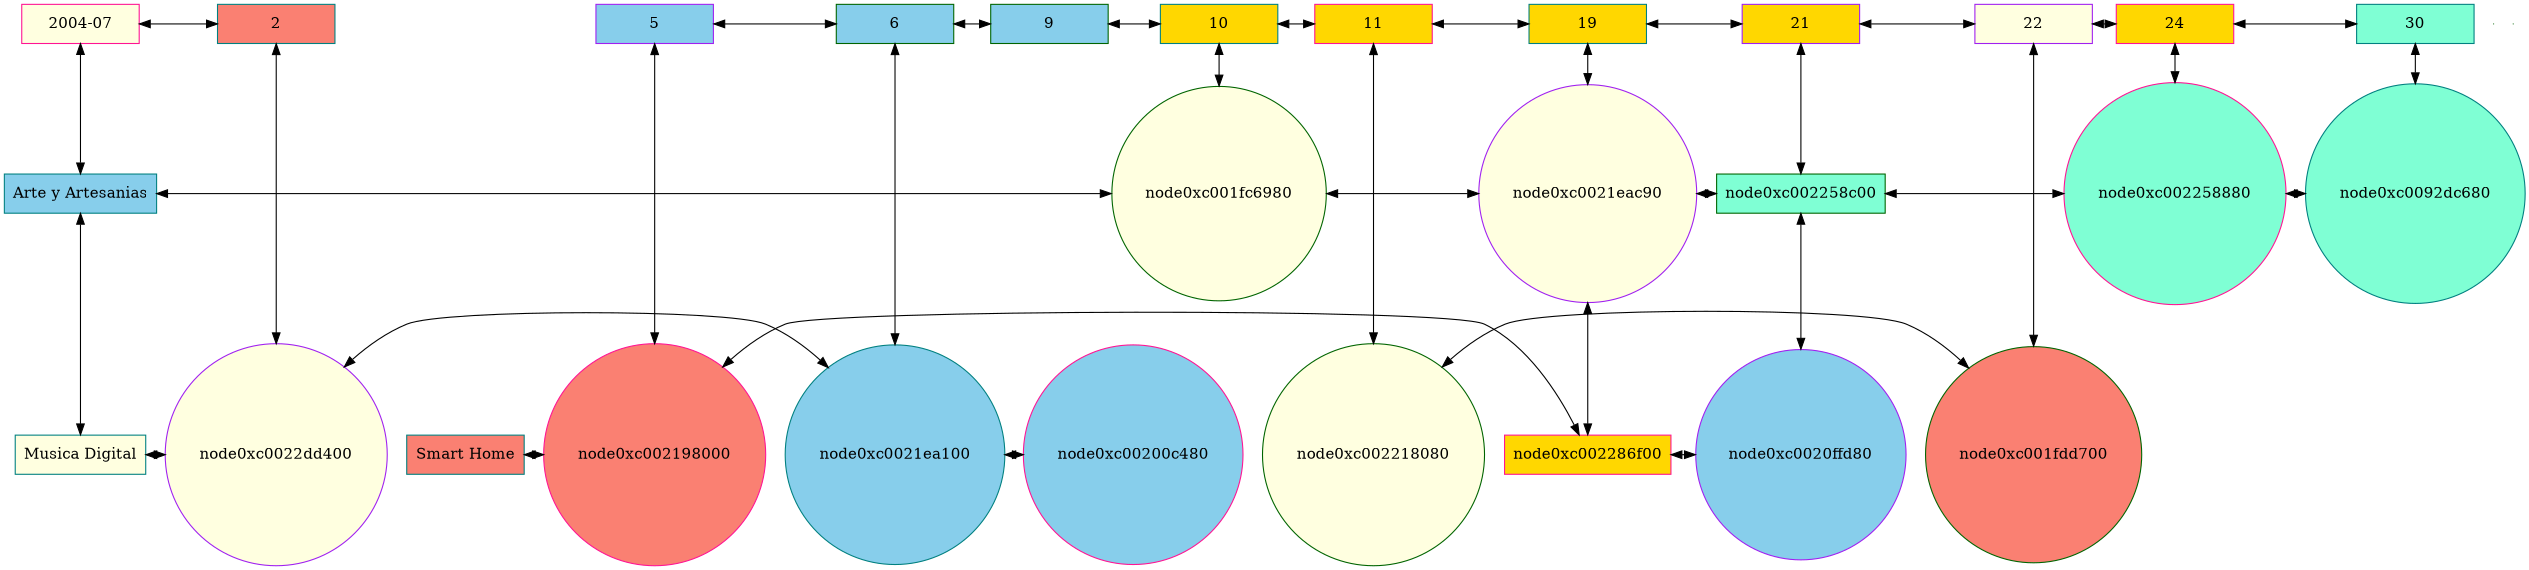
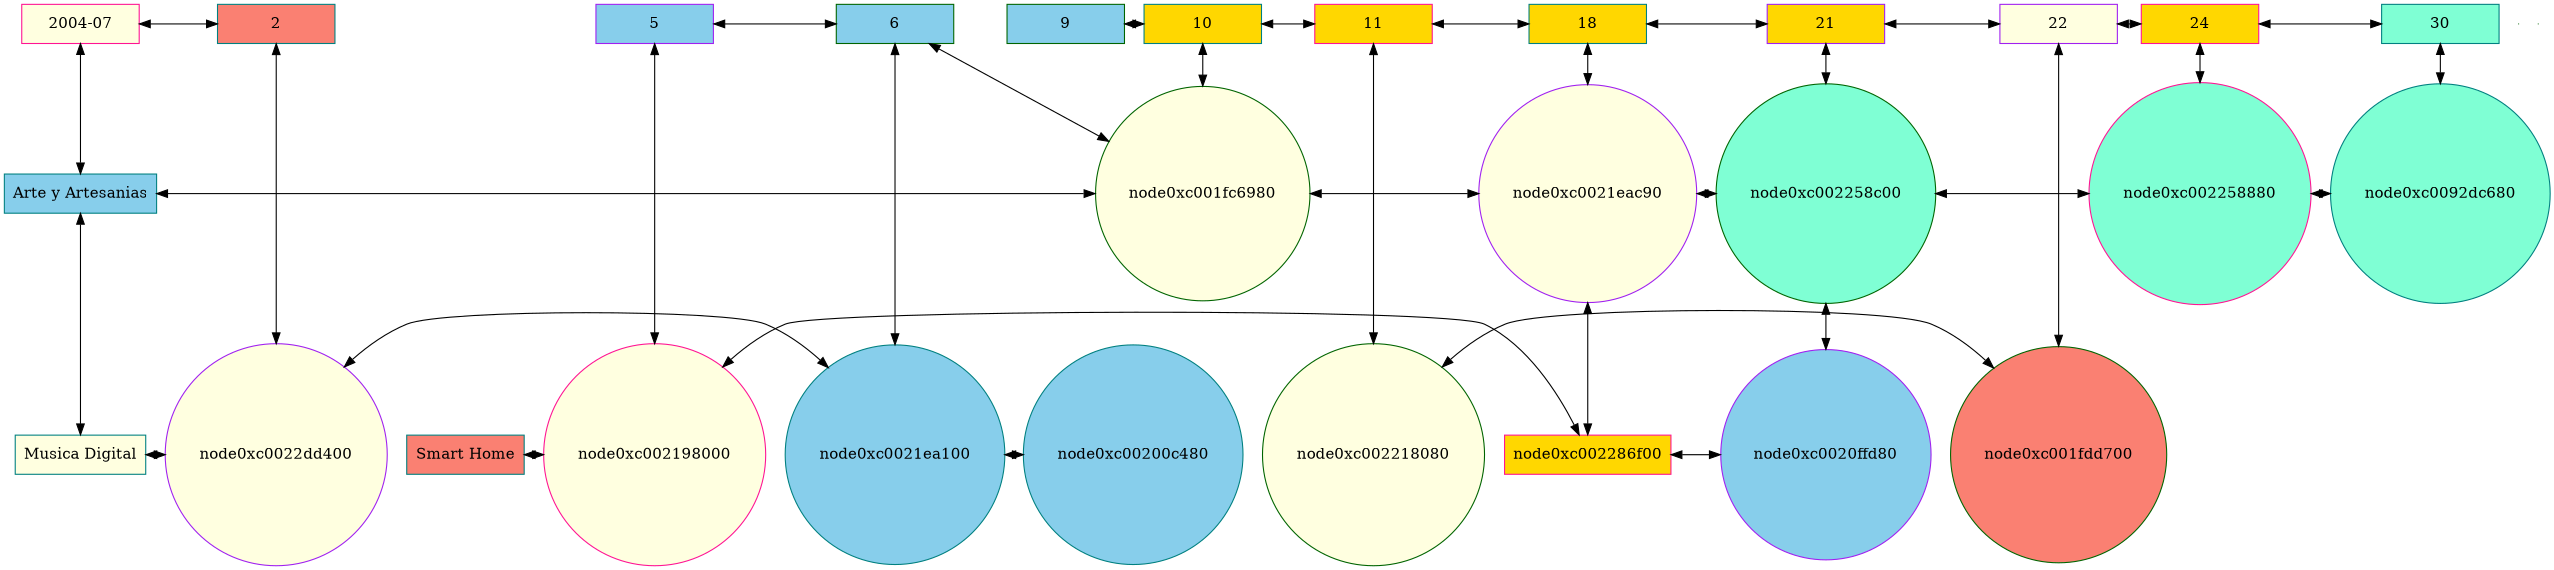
(972, 24) -> (1019, 93)
(1588, 24) -> (1588, 24)
(1801, 194) -> (1826, 194)
(655, 455) -> (655, 455)
(1133, 455) -> (1133, 455)
